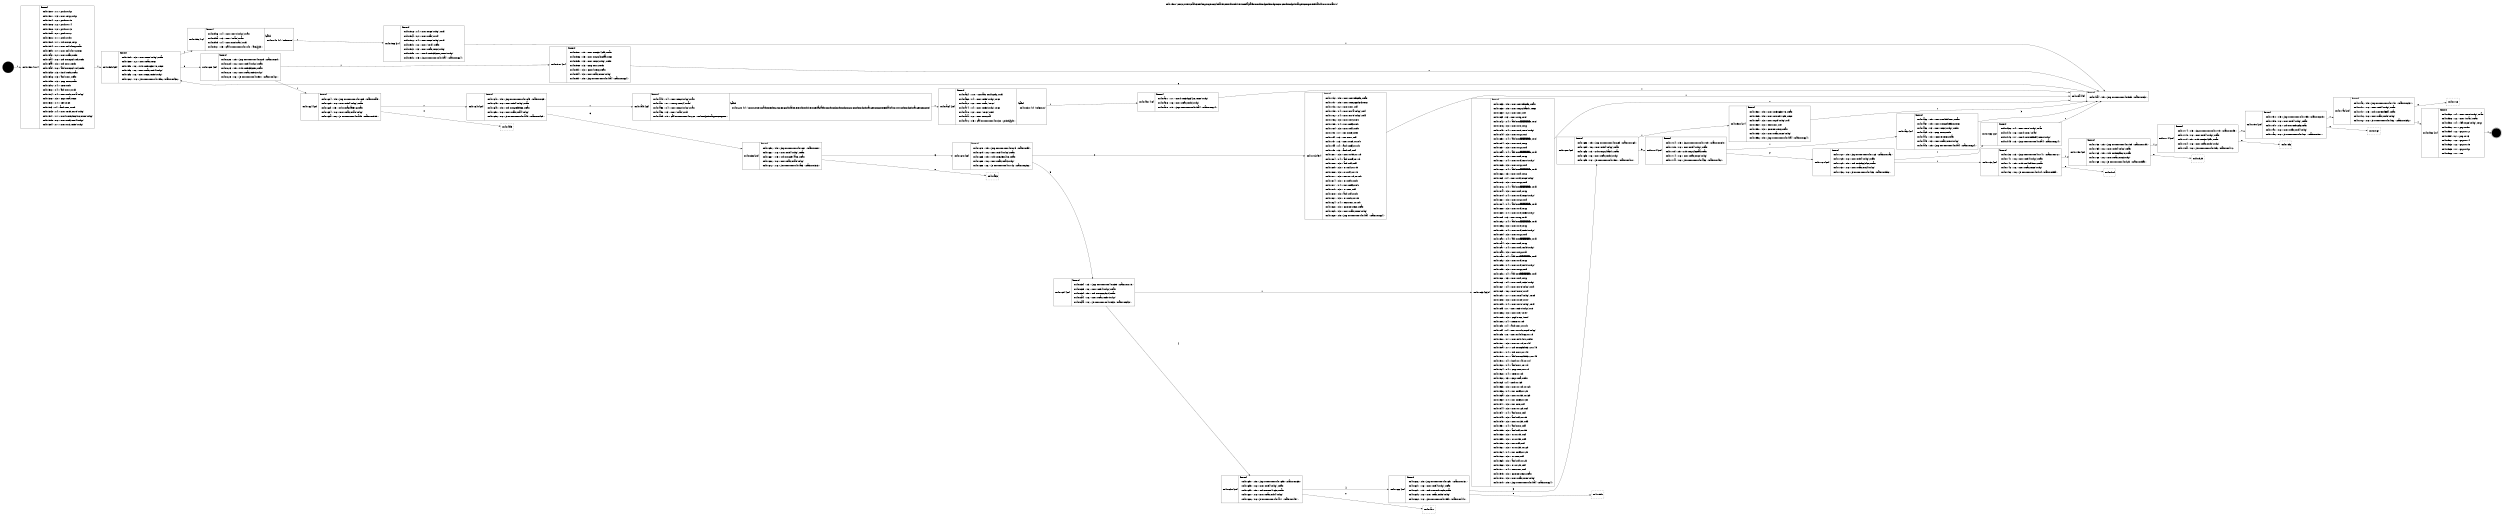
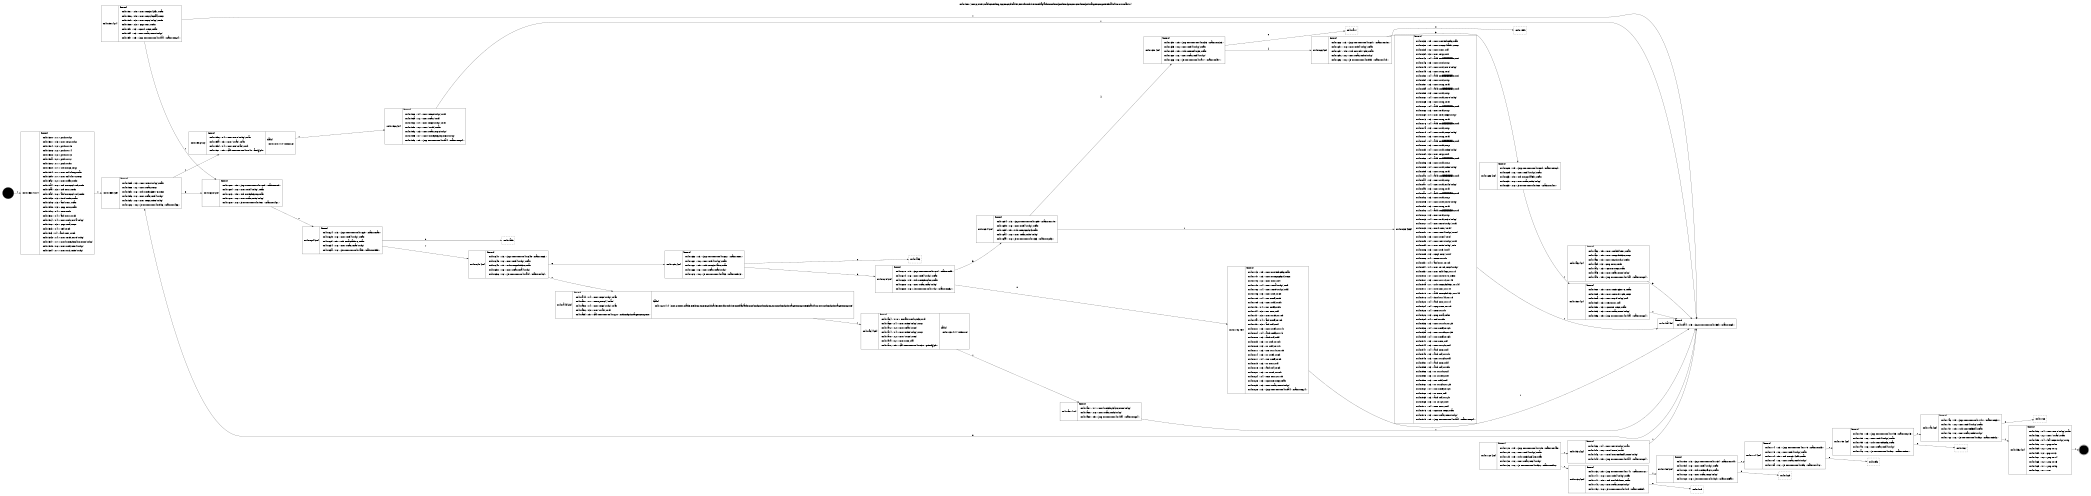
(414, 66) -> (167, 117)
(1686, 151) -> none
